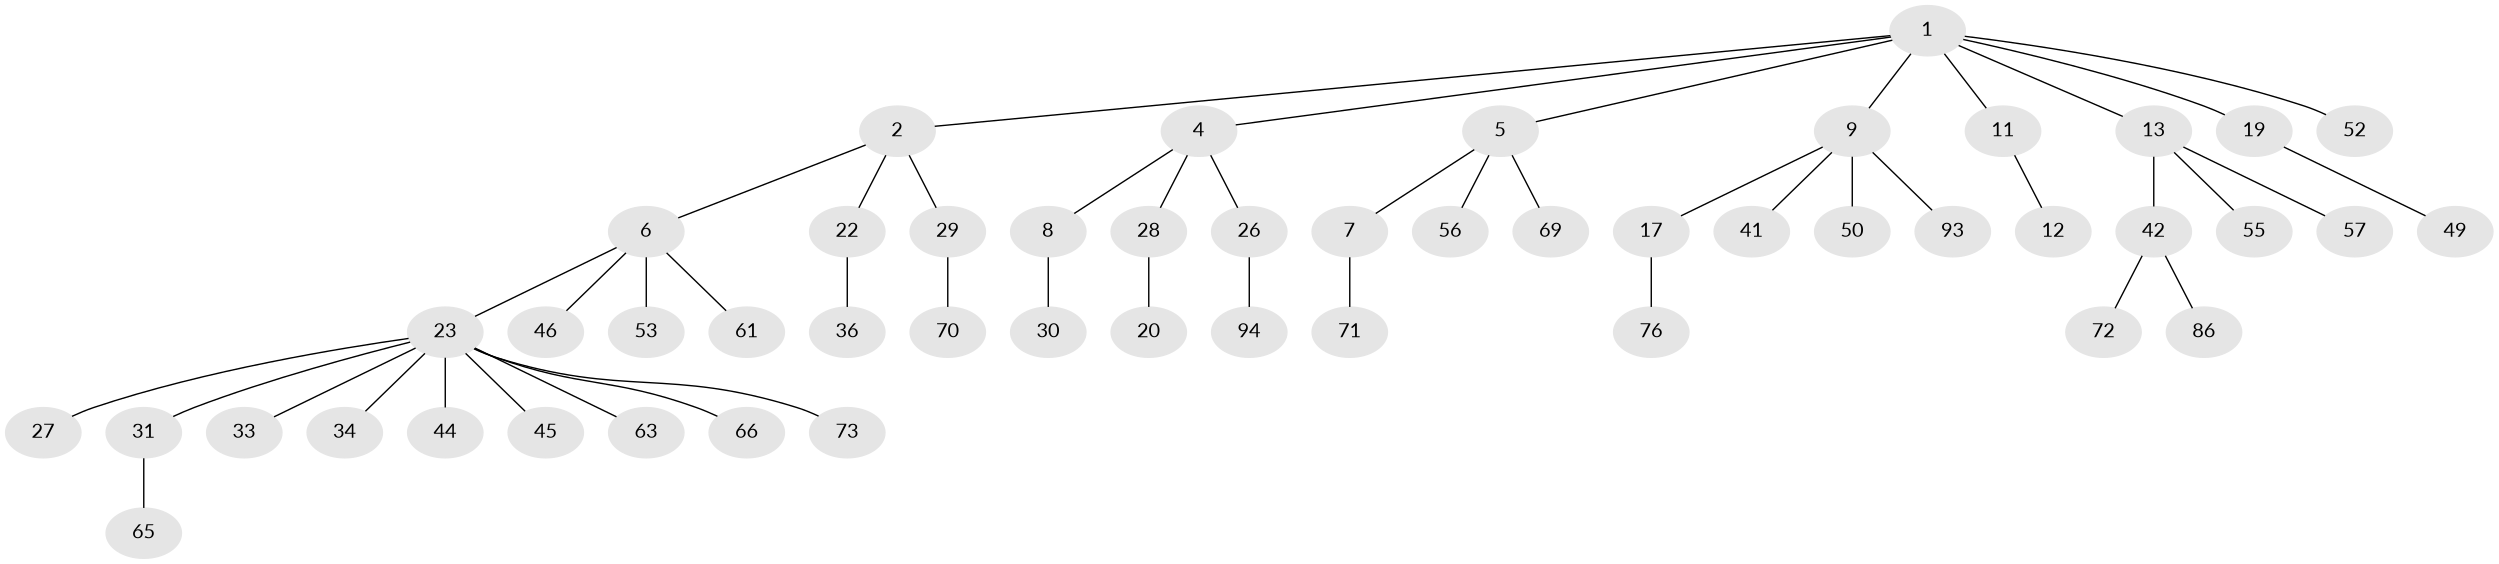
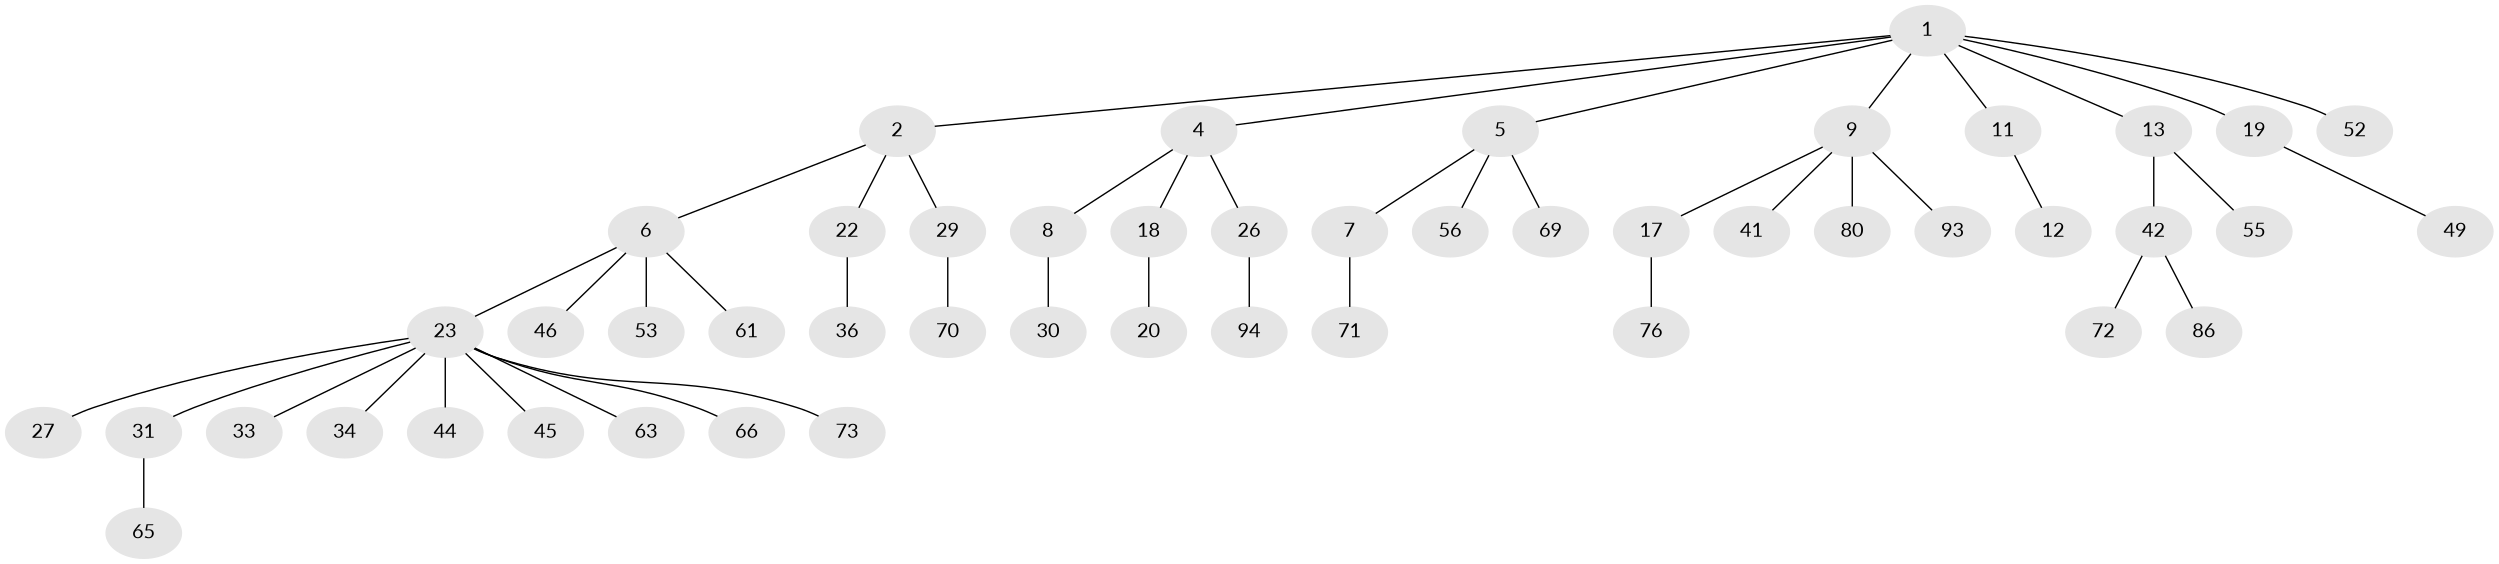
(1149, 232) -> (1149, 232)
(1852, 232) -> (1852, 232)
(2355, 232) -> none
